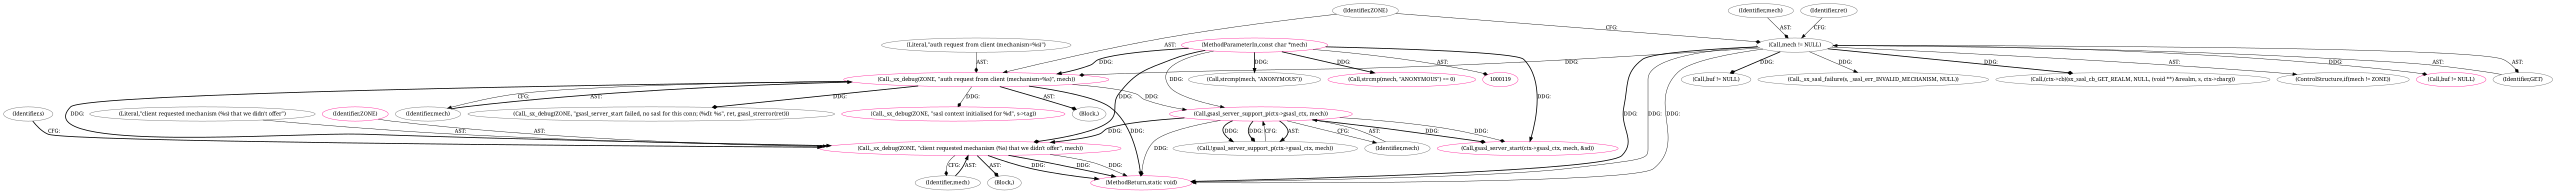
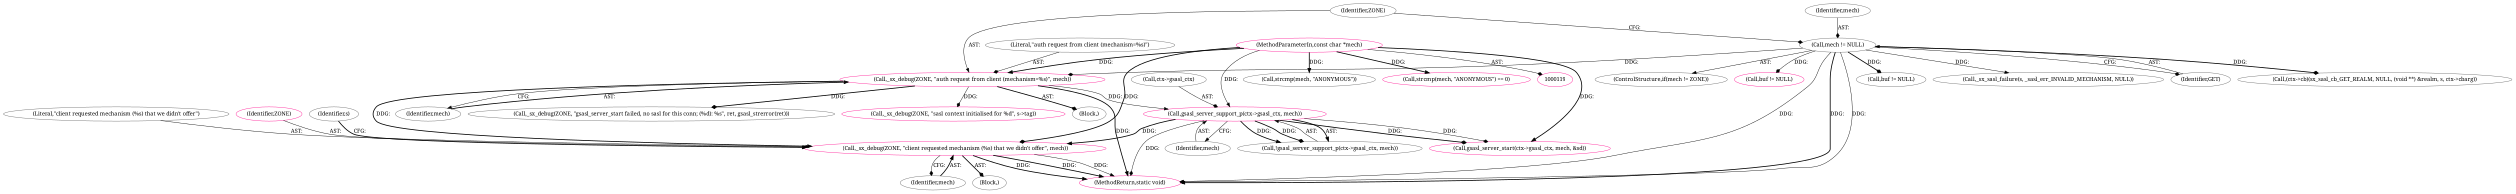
(1829, 11) -> none
(2518, 62) -> (2111, 62)
none -> (1169, 80)
(1272, 131) -> (1312, 131)
